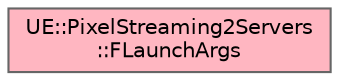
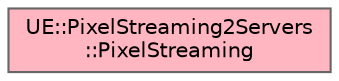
(170, 40) -> (170, 40)
